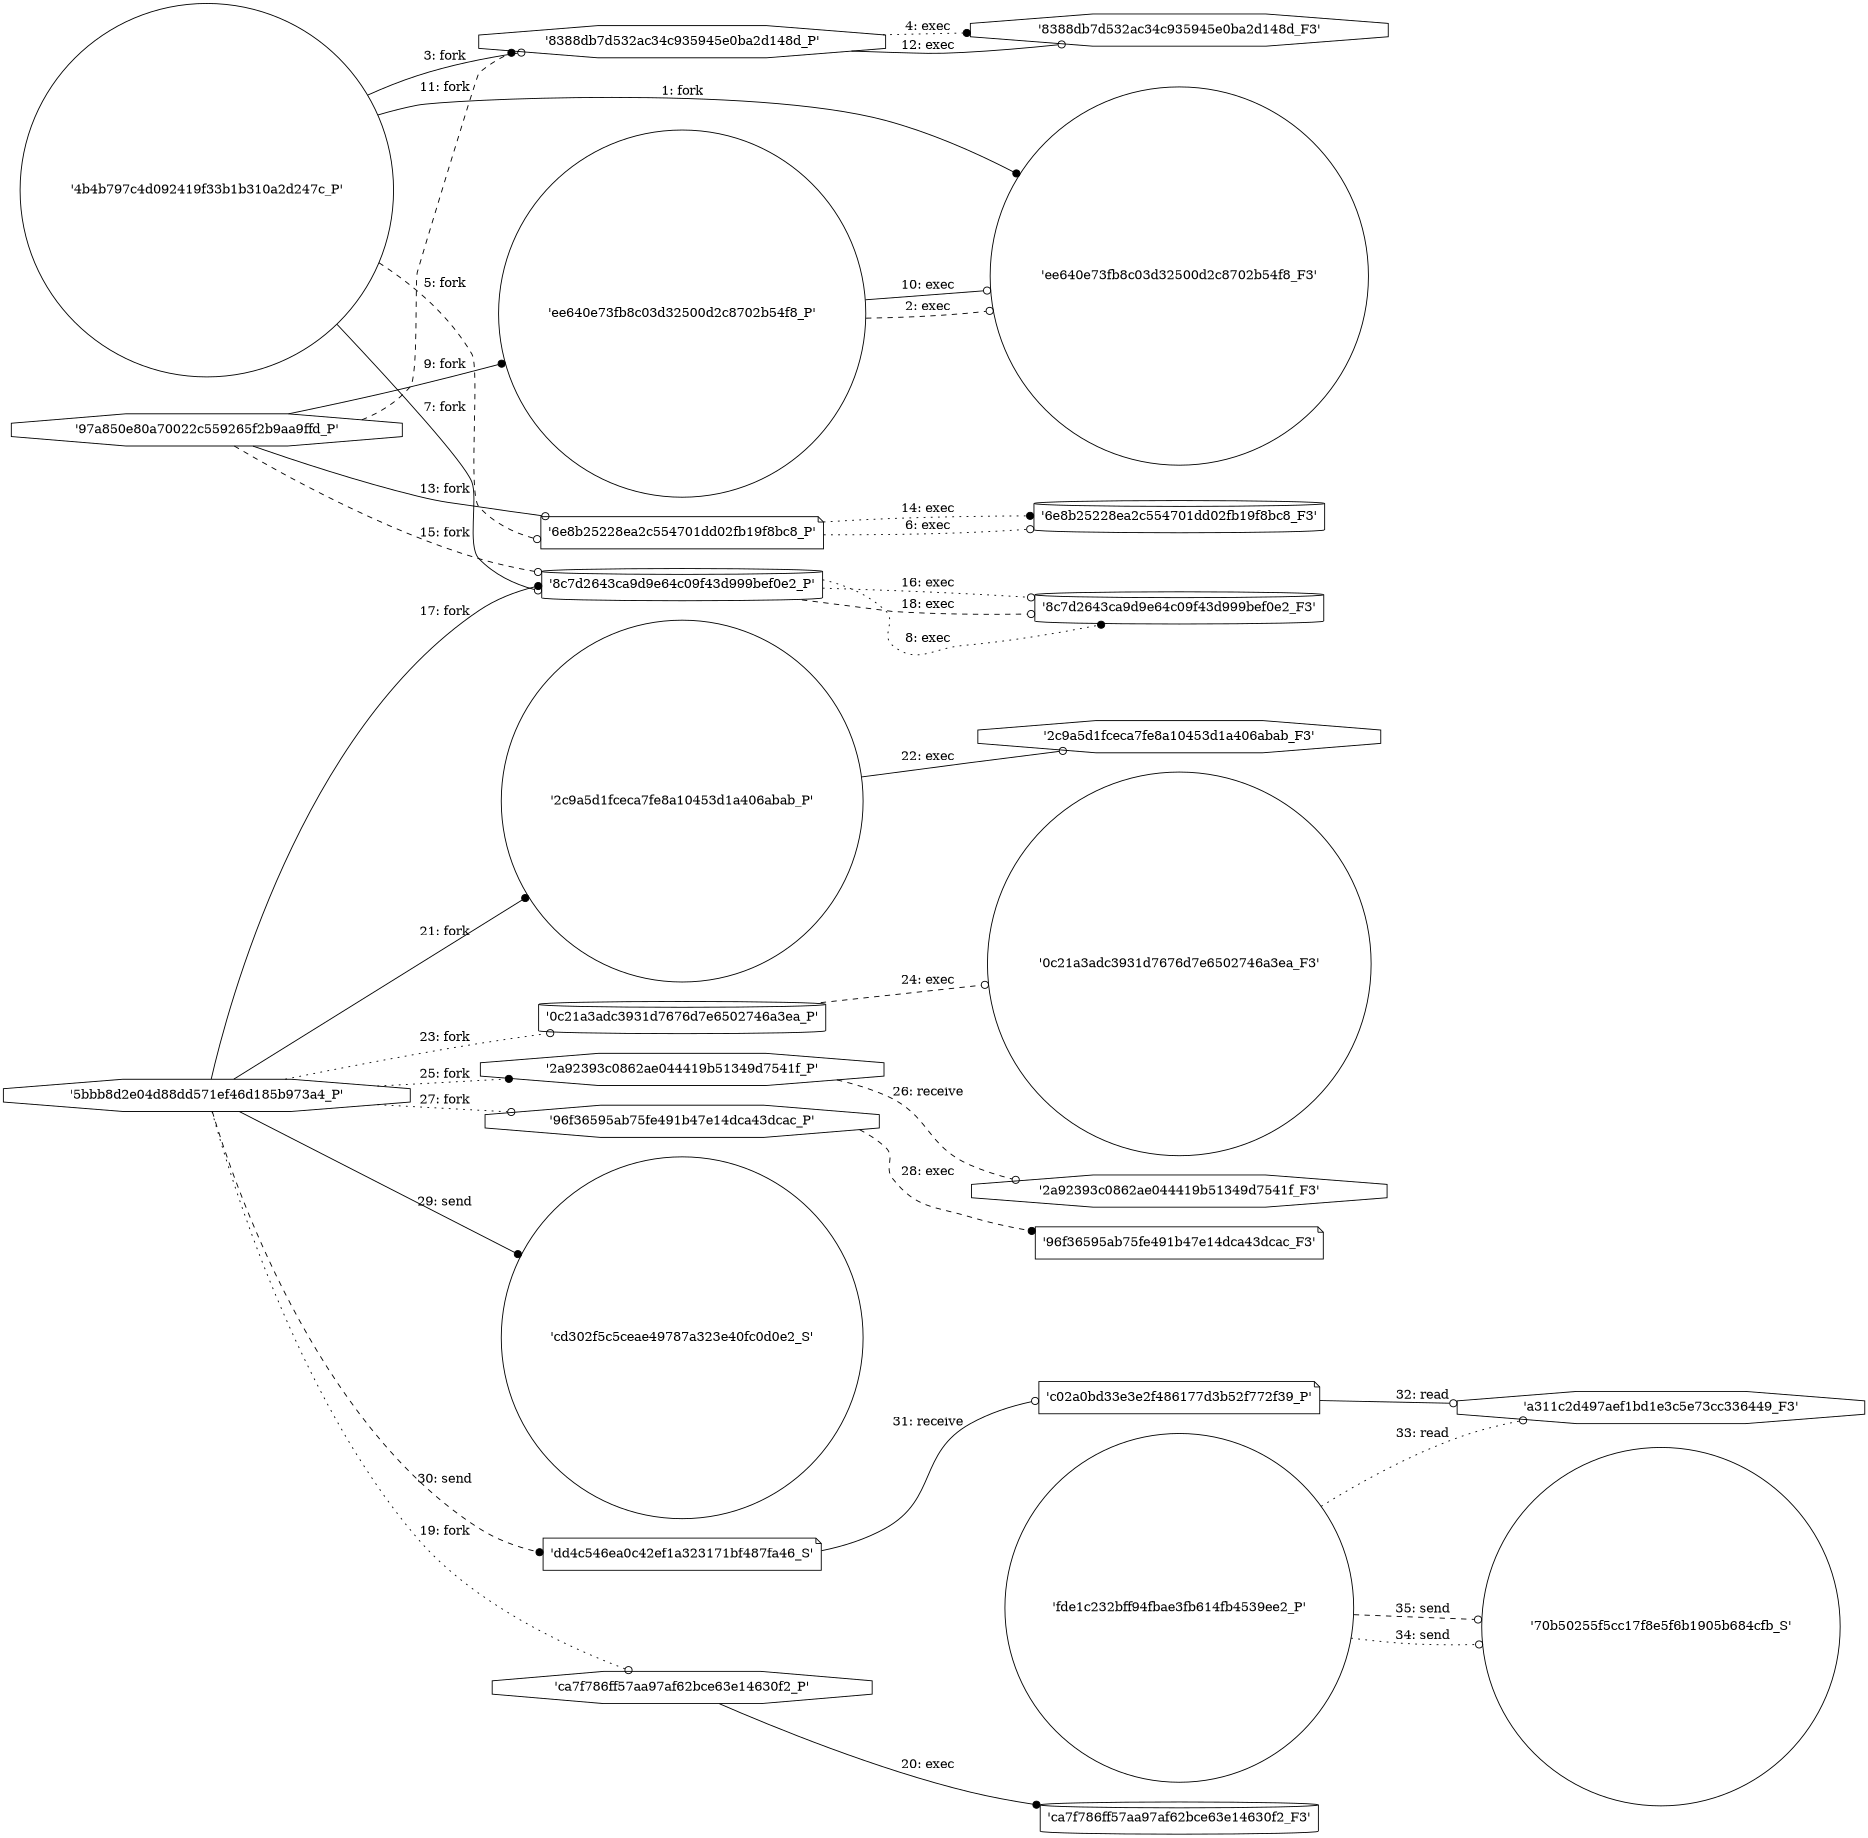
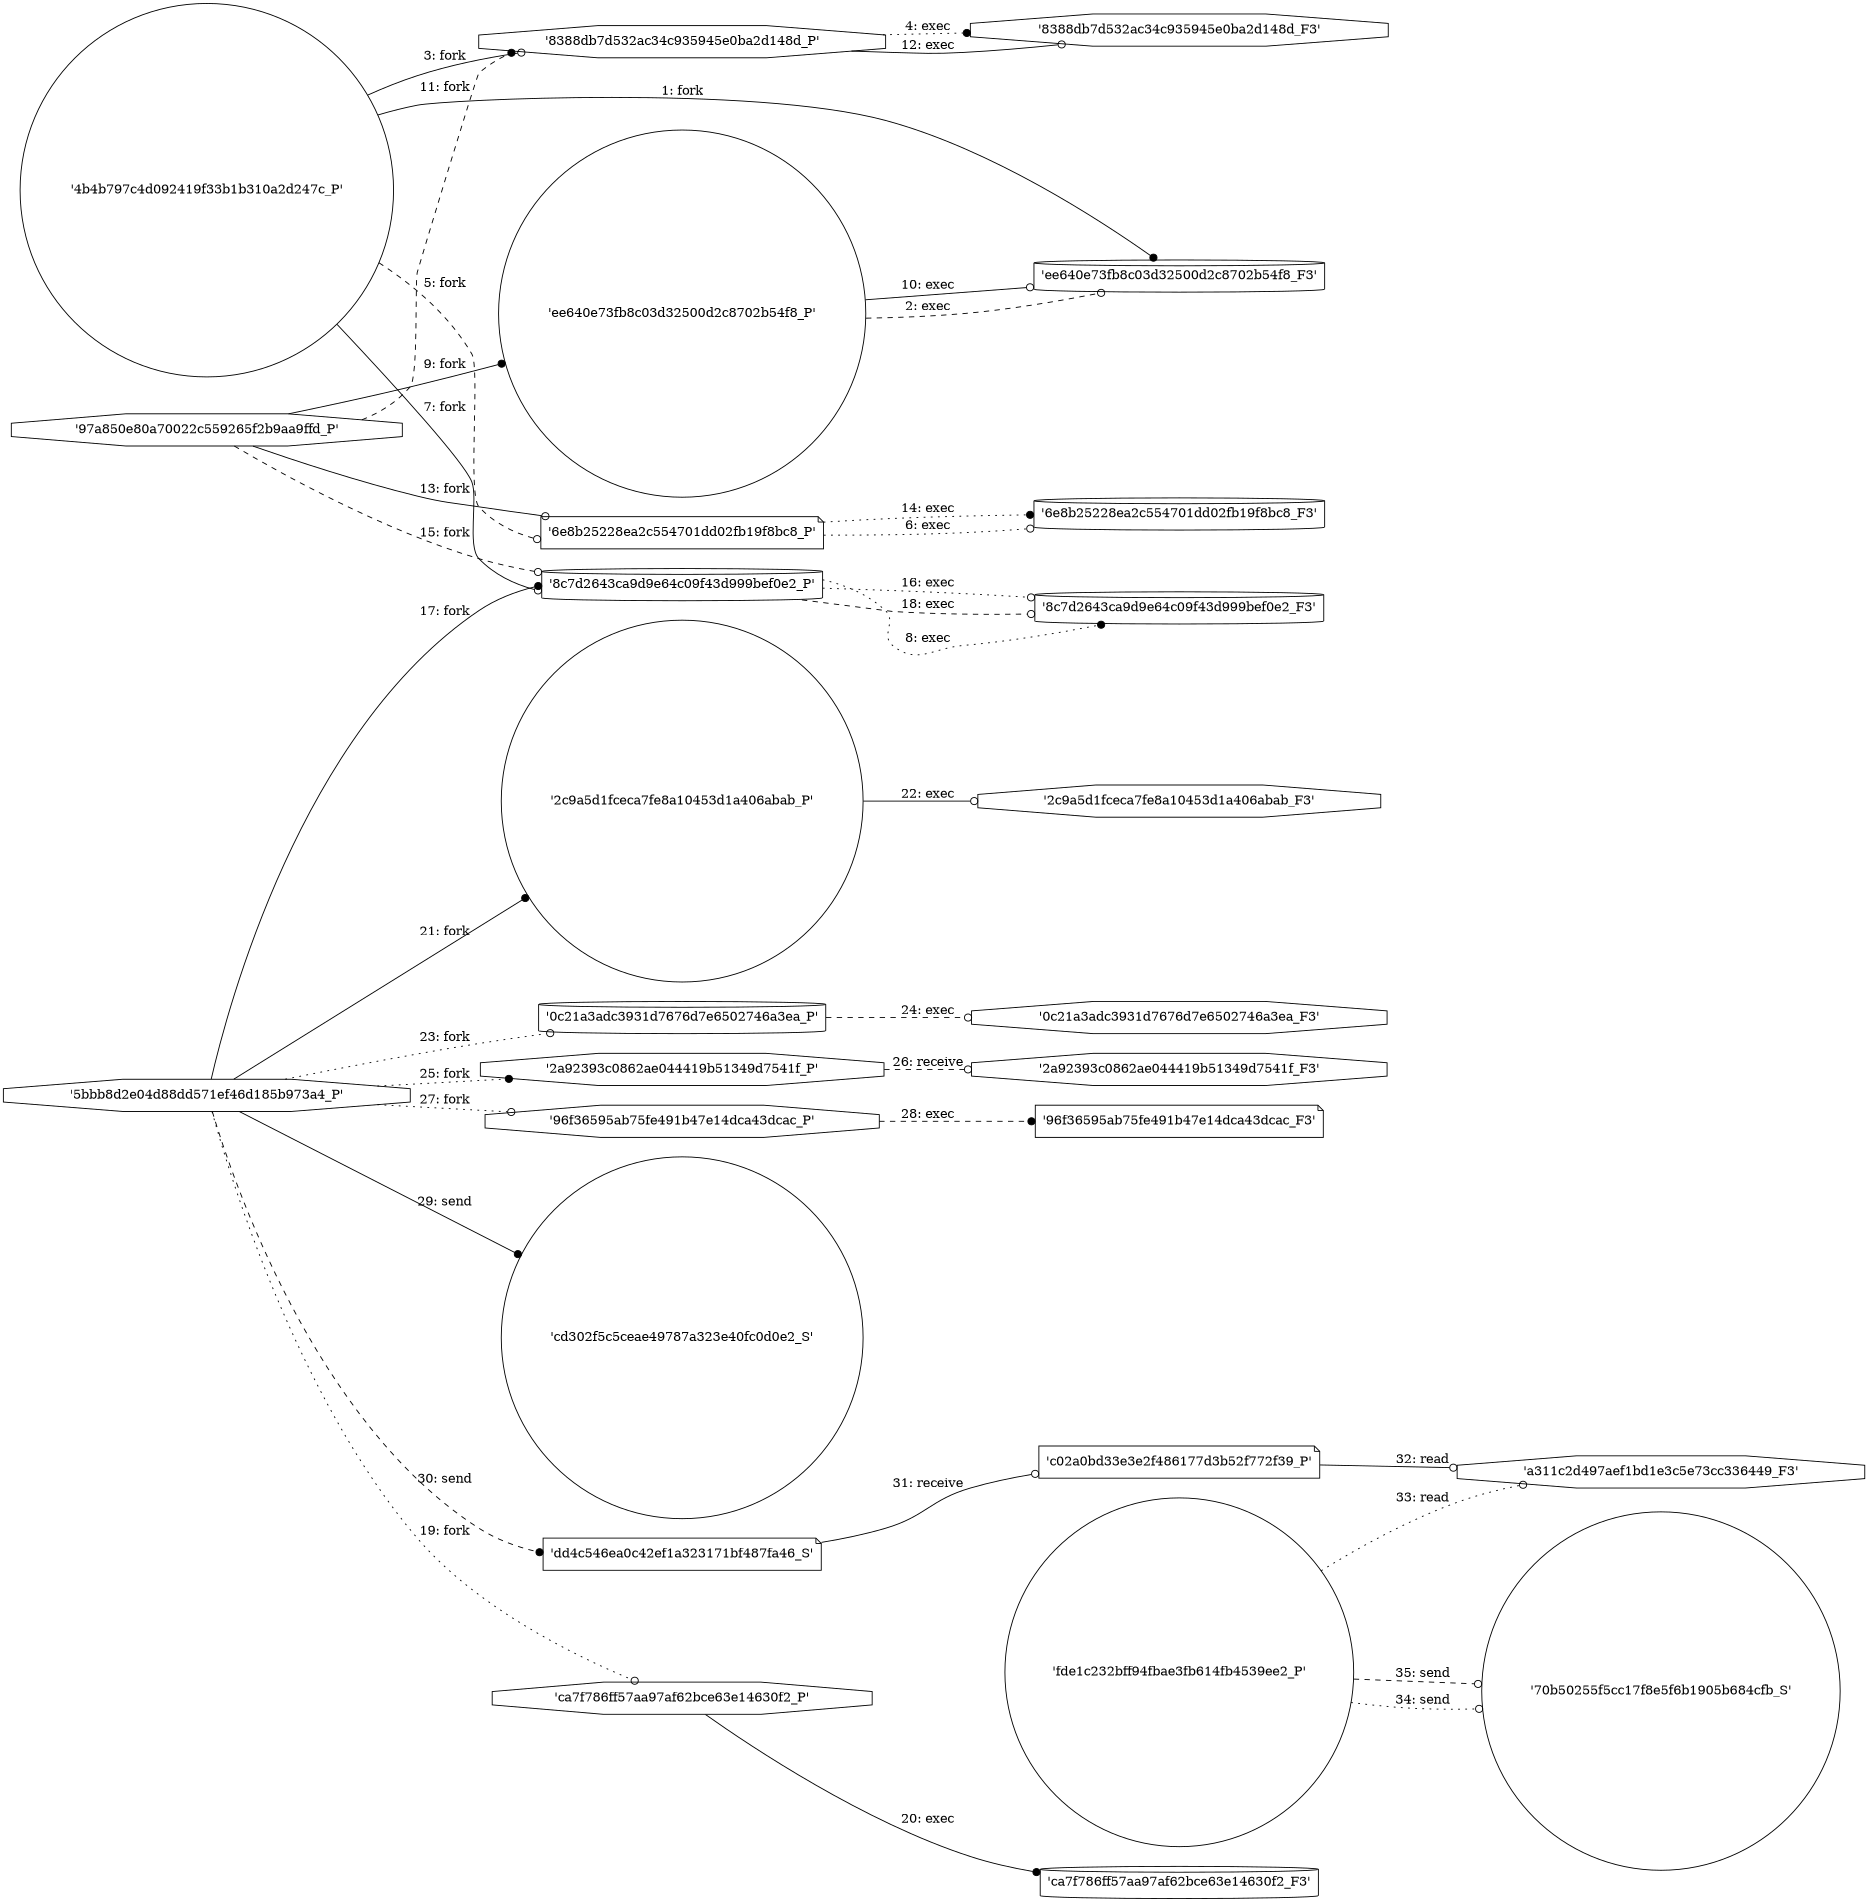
(1179, 276) -> (1179, 276)
(1179, 964) -> (1179, 1018)
